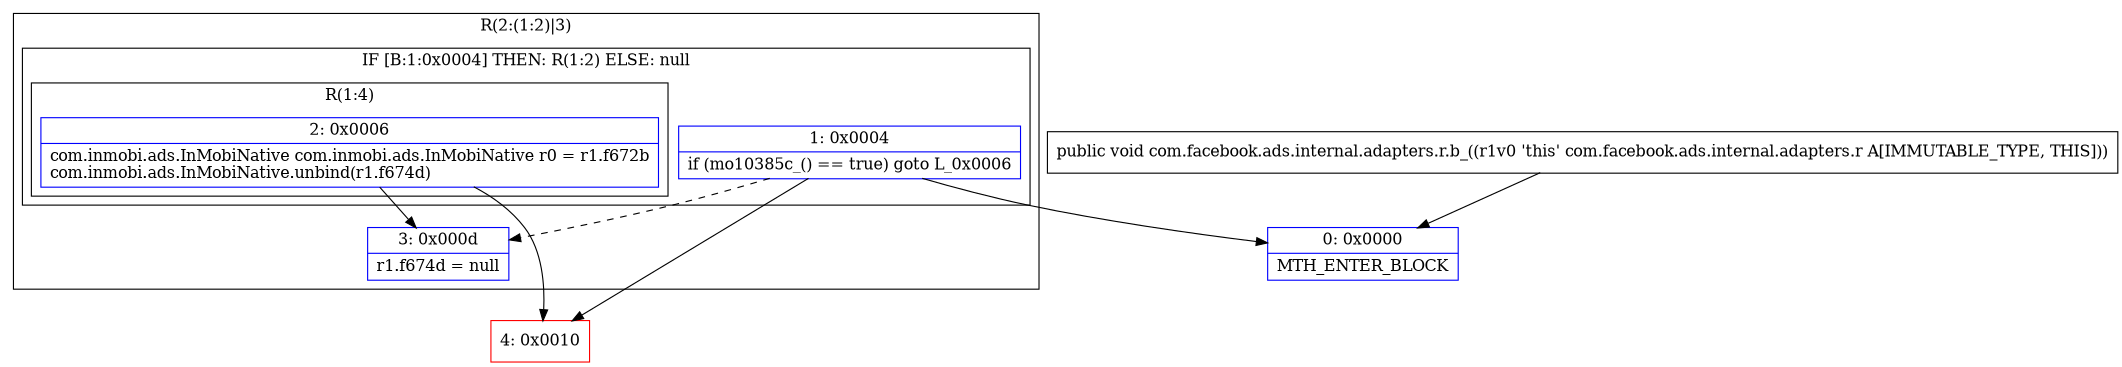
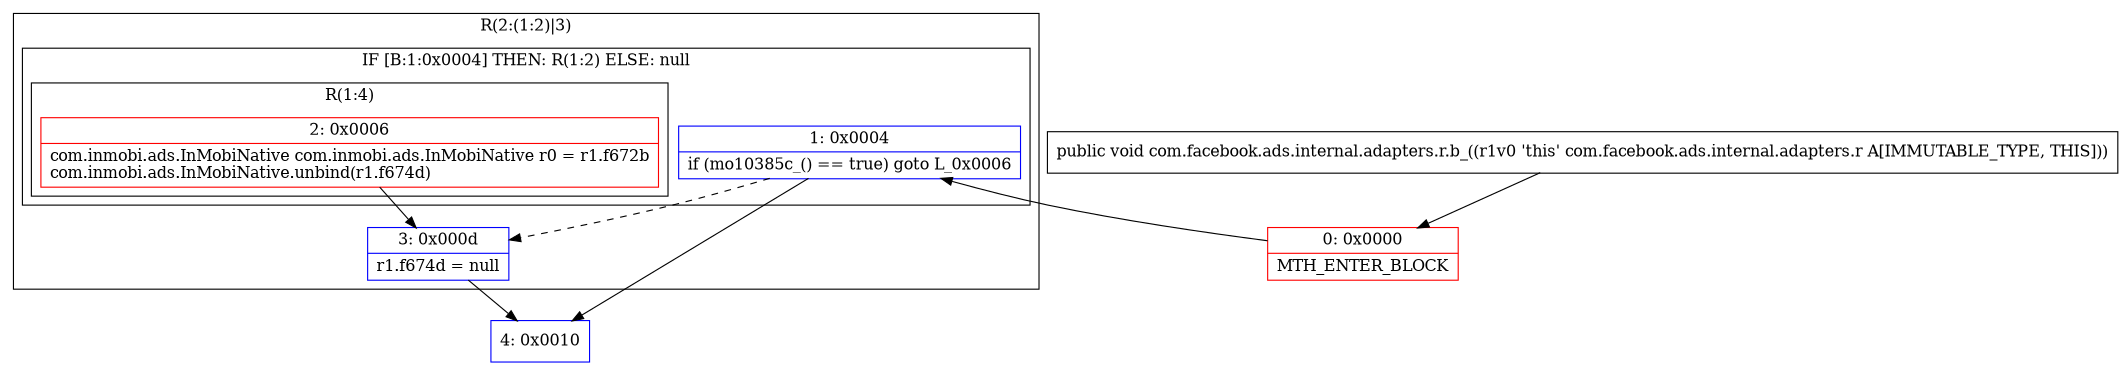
(350, 152) -> (350, 152)
(1088, 217) -> (1109, 217)
(526, 230) -> (488, 297)
(1363, 254) -> (1363, 254)
(540, 341) -> (540, 341)
